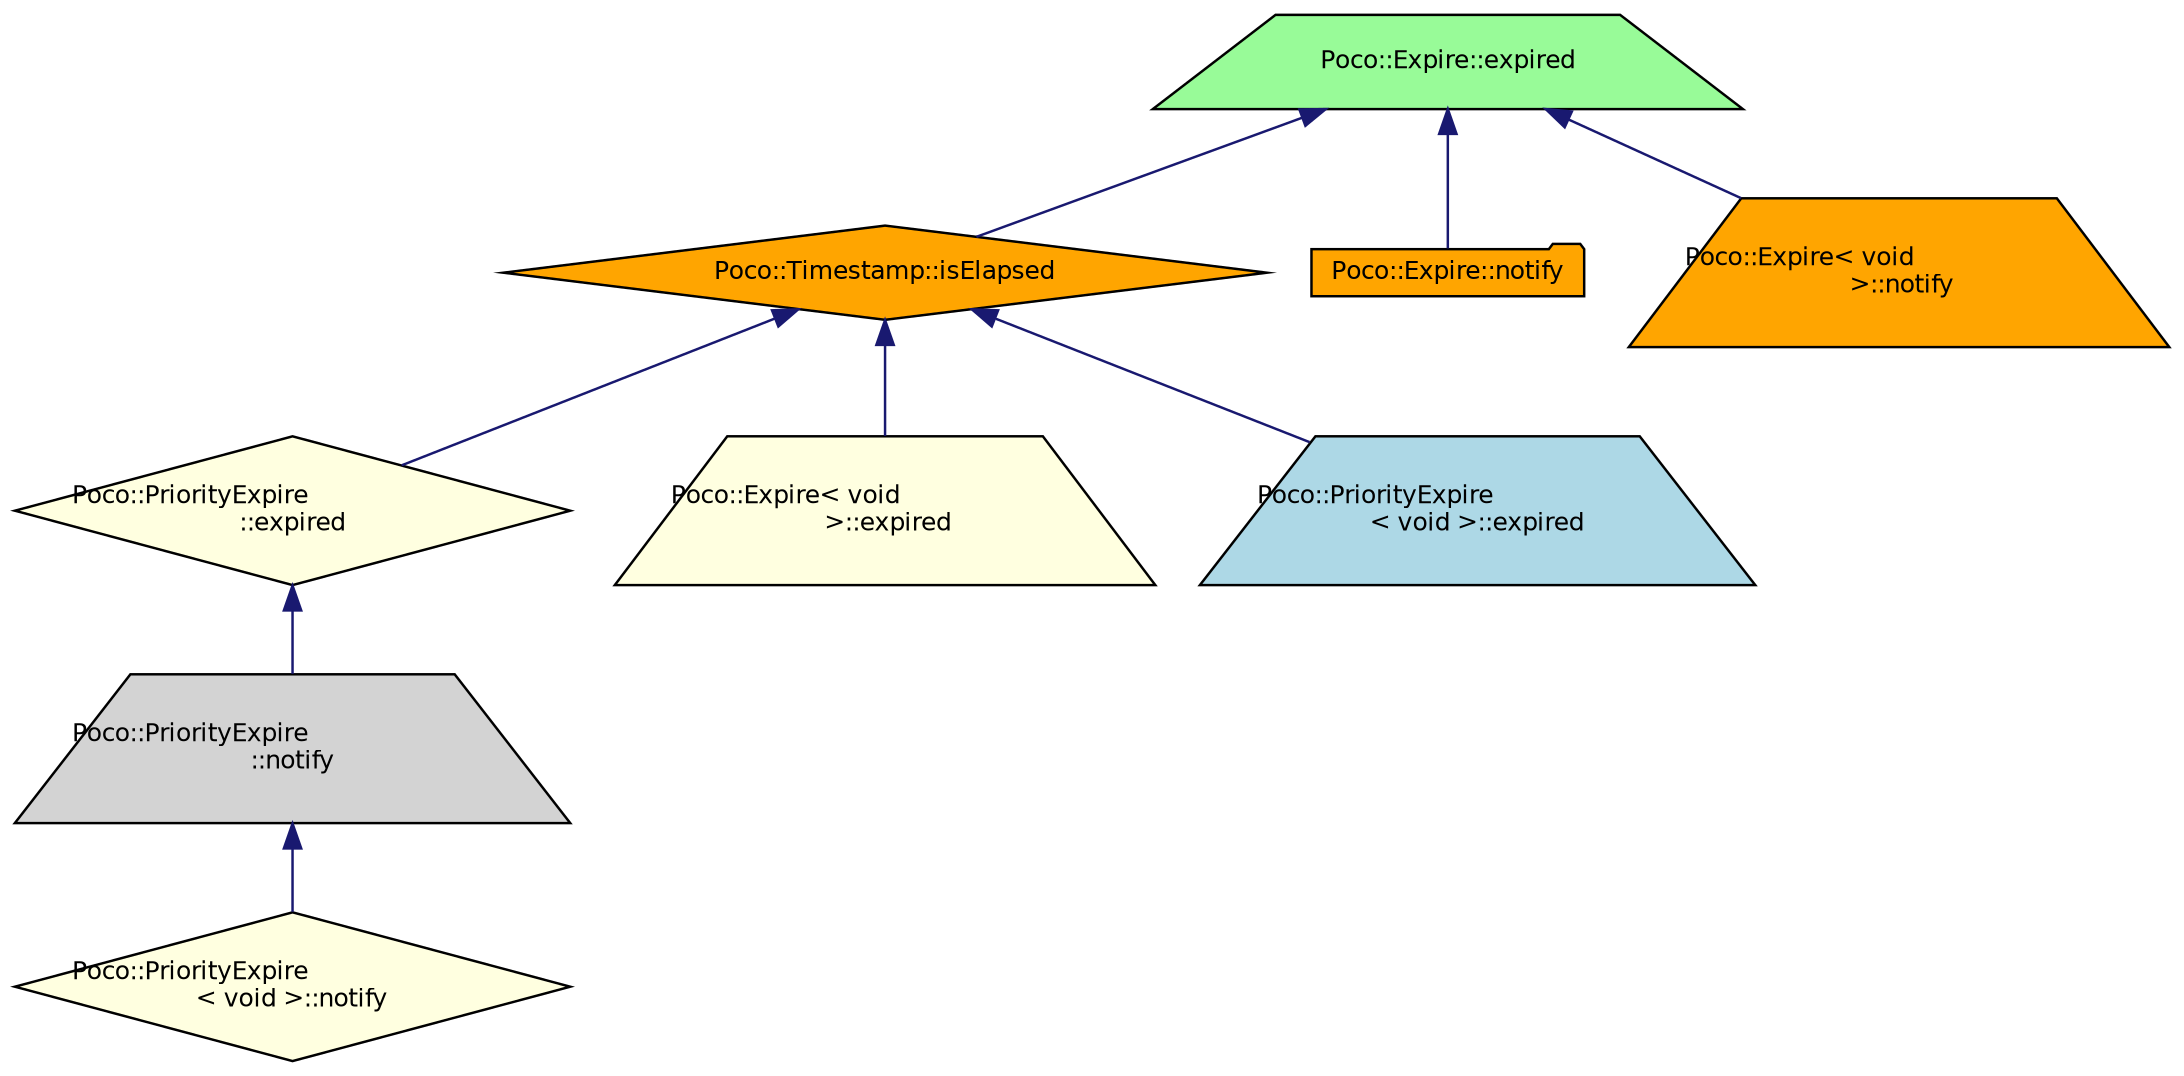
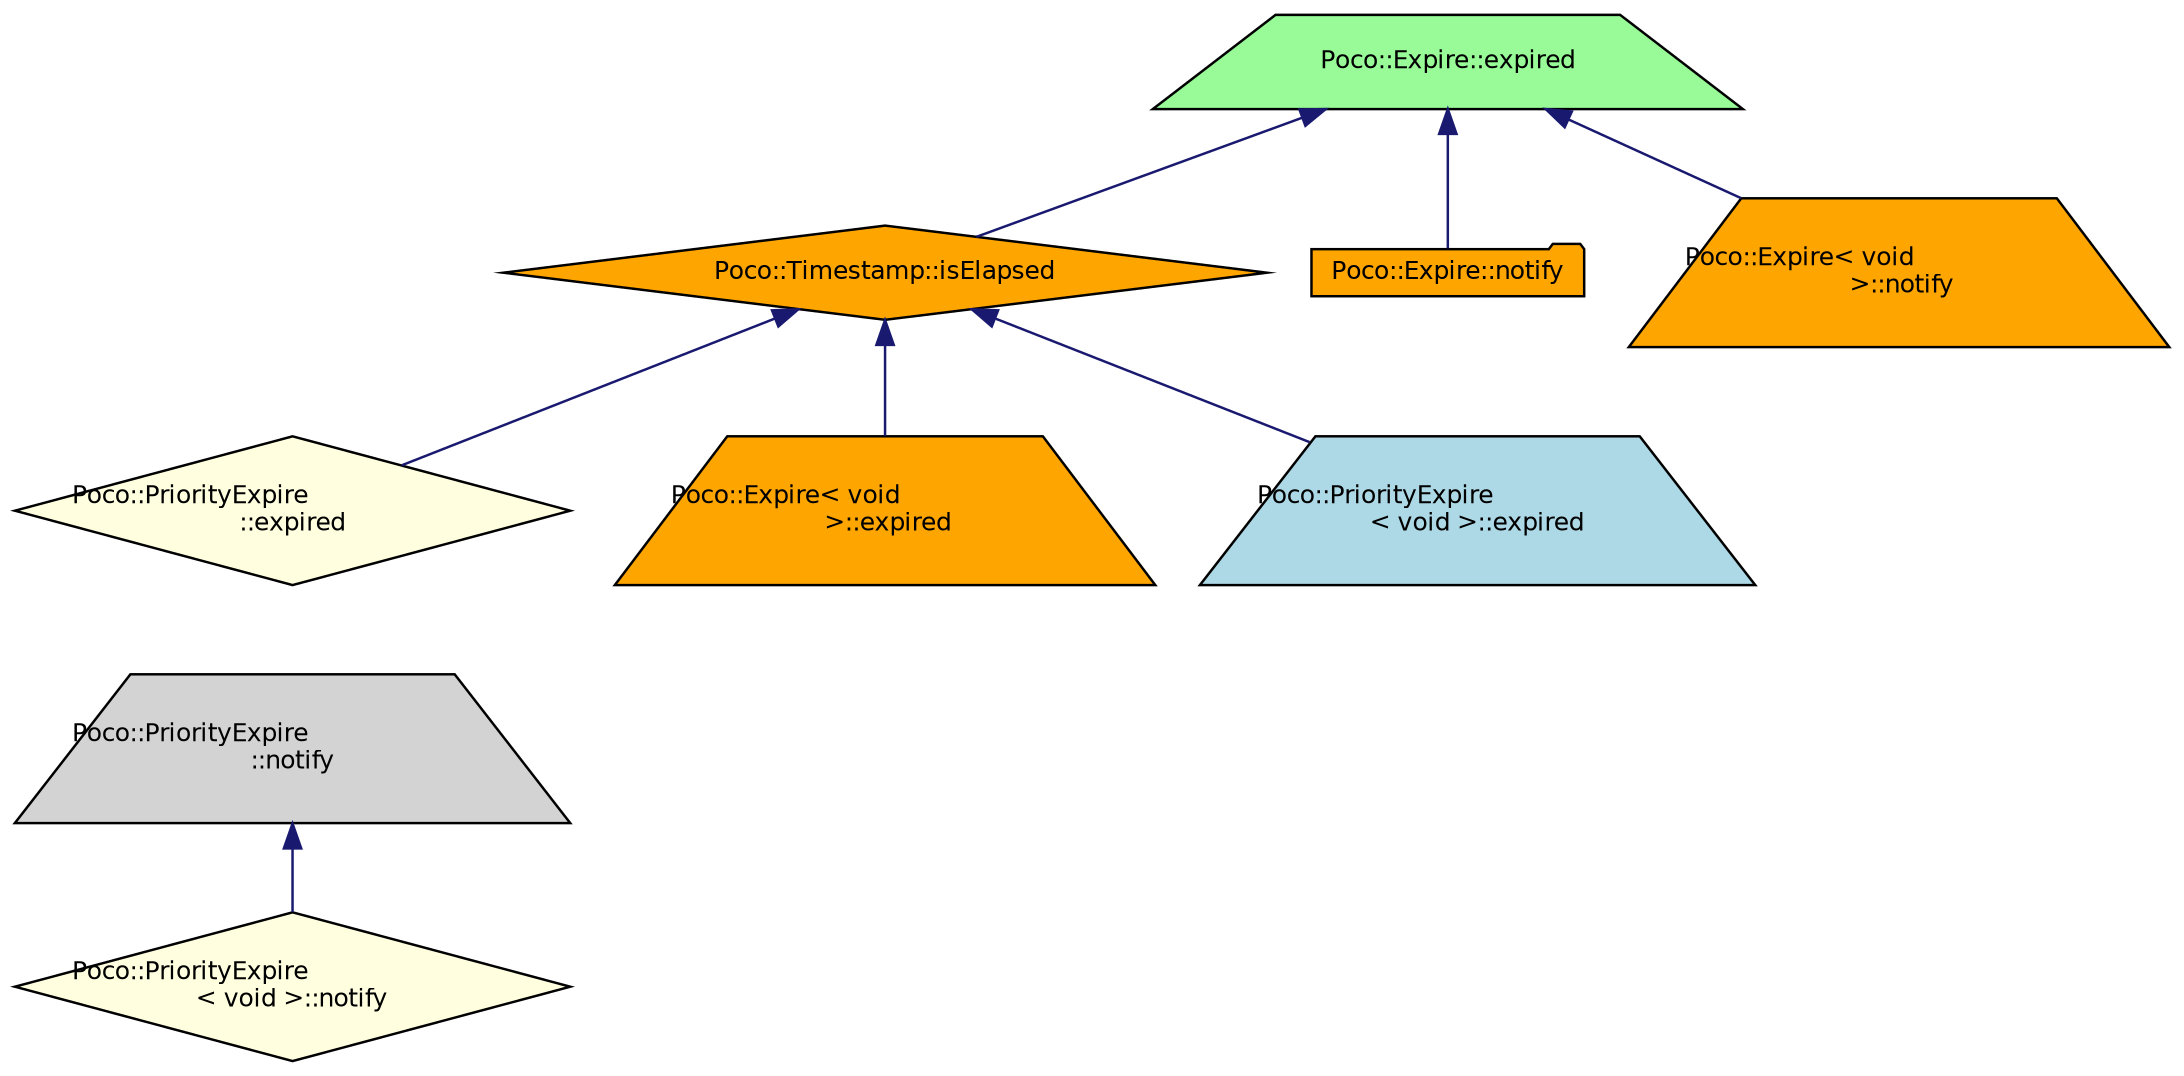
(885, 511) -> (885, 511)
(293, 642) -> none
